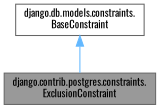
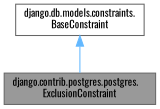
(80, 89) -> (80, 89)
